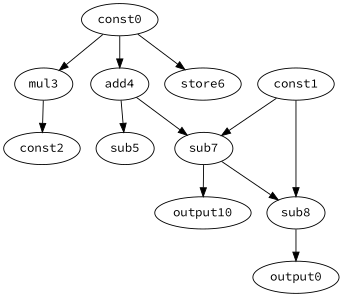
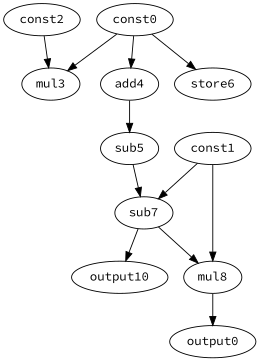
(43, 112) -> (46, 47)
(158, 114) -> (136, 176)
(296, 213) -> (213, 277)
